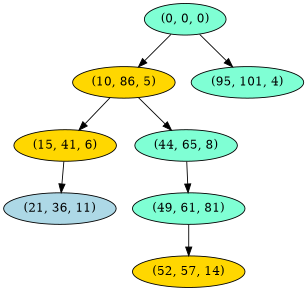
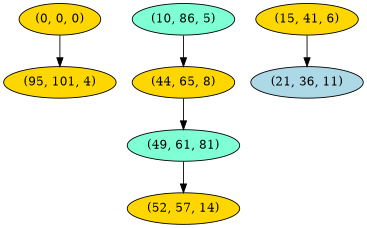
(185, 19) -> (60, 19)
(158, 47) -> none
(124, 82) -> (183, 19)
(247, 82) -> (60, 82)
(98, 111) -> none
(186, 145) -> (183, 82)
